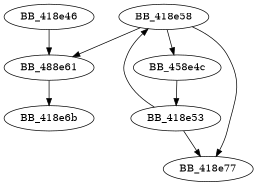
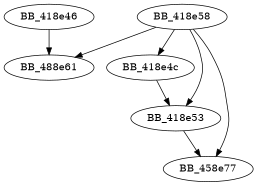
(177, 68) -> (150, 68)
(125, 74) -> (202, 65)
(49, 118) -> none
(208, 169) -> (208, 169)
